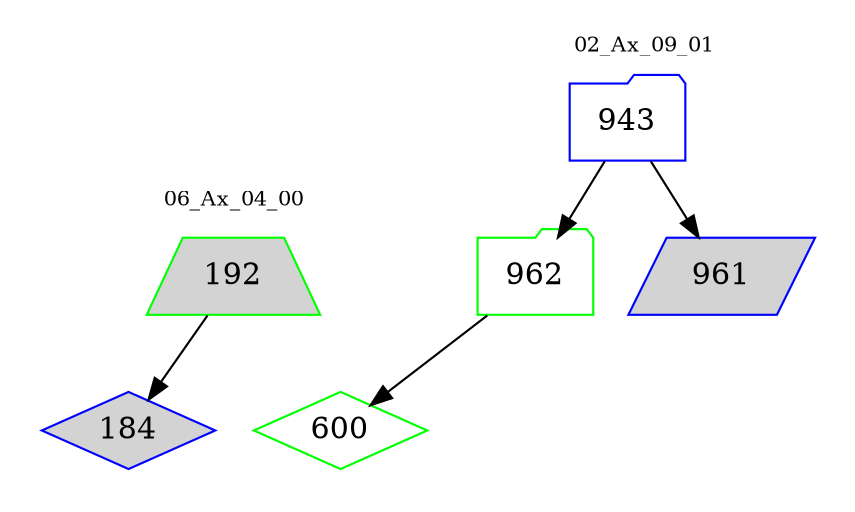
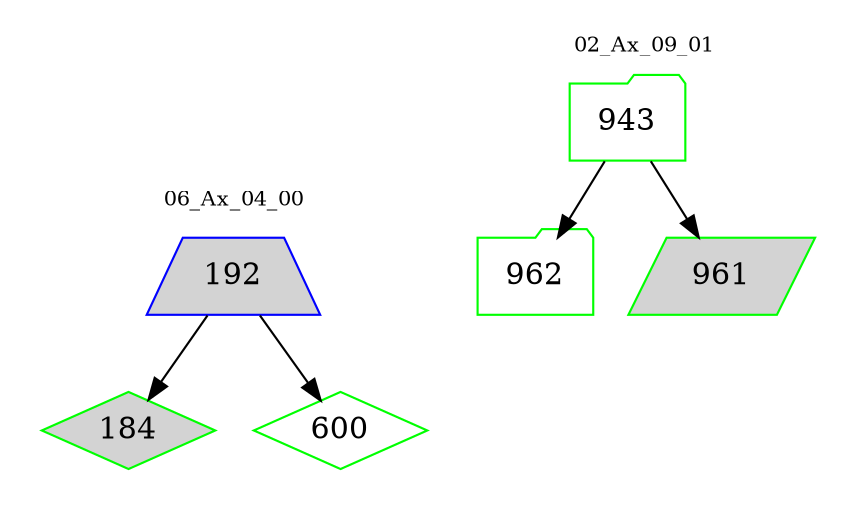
(628, 122) -> (628, 122)
(233, 276) -> (233, 276)
(722, 276) -> (722, 276)
(430, 359) -> (284, 349)
(128, 430) -> (128, 430)
